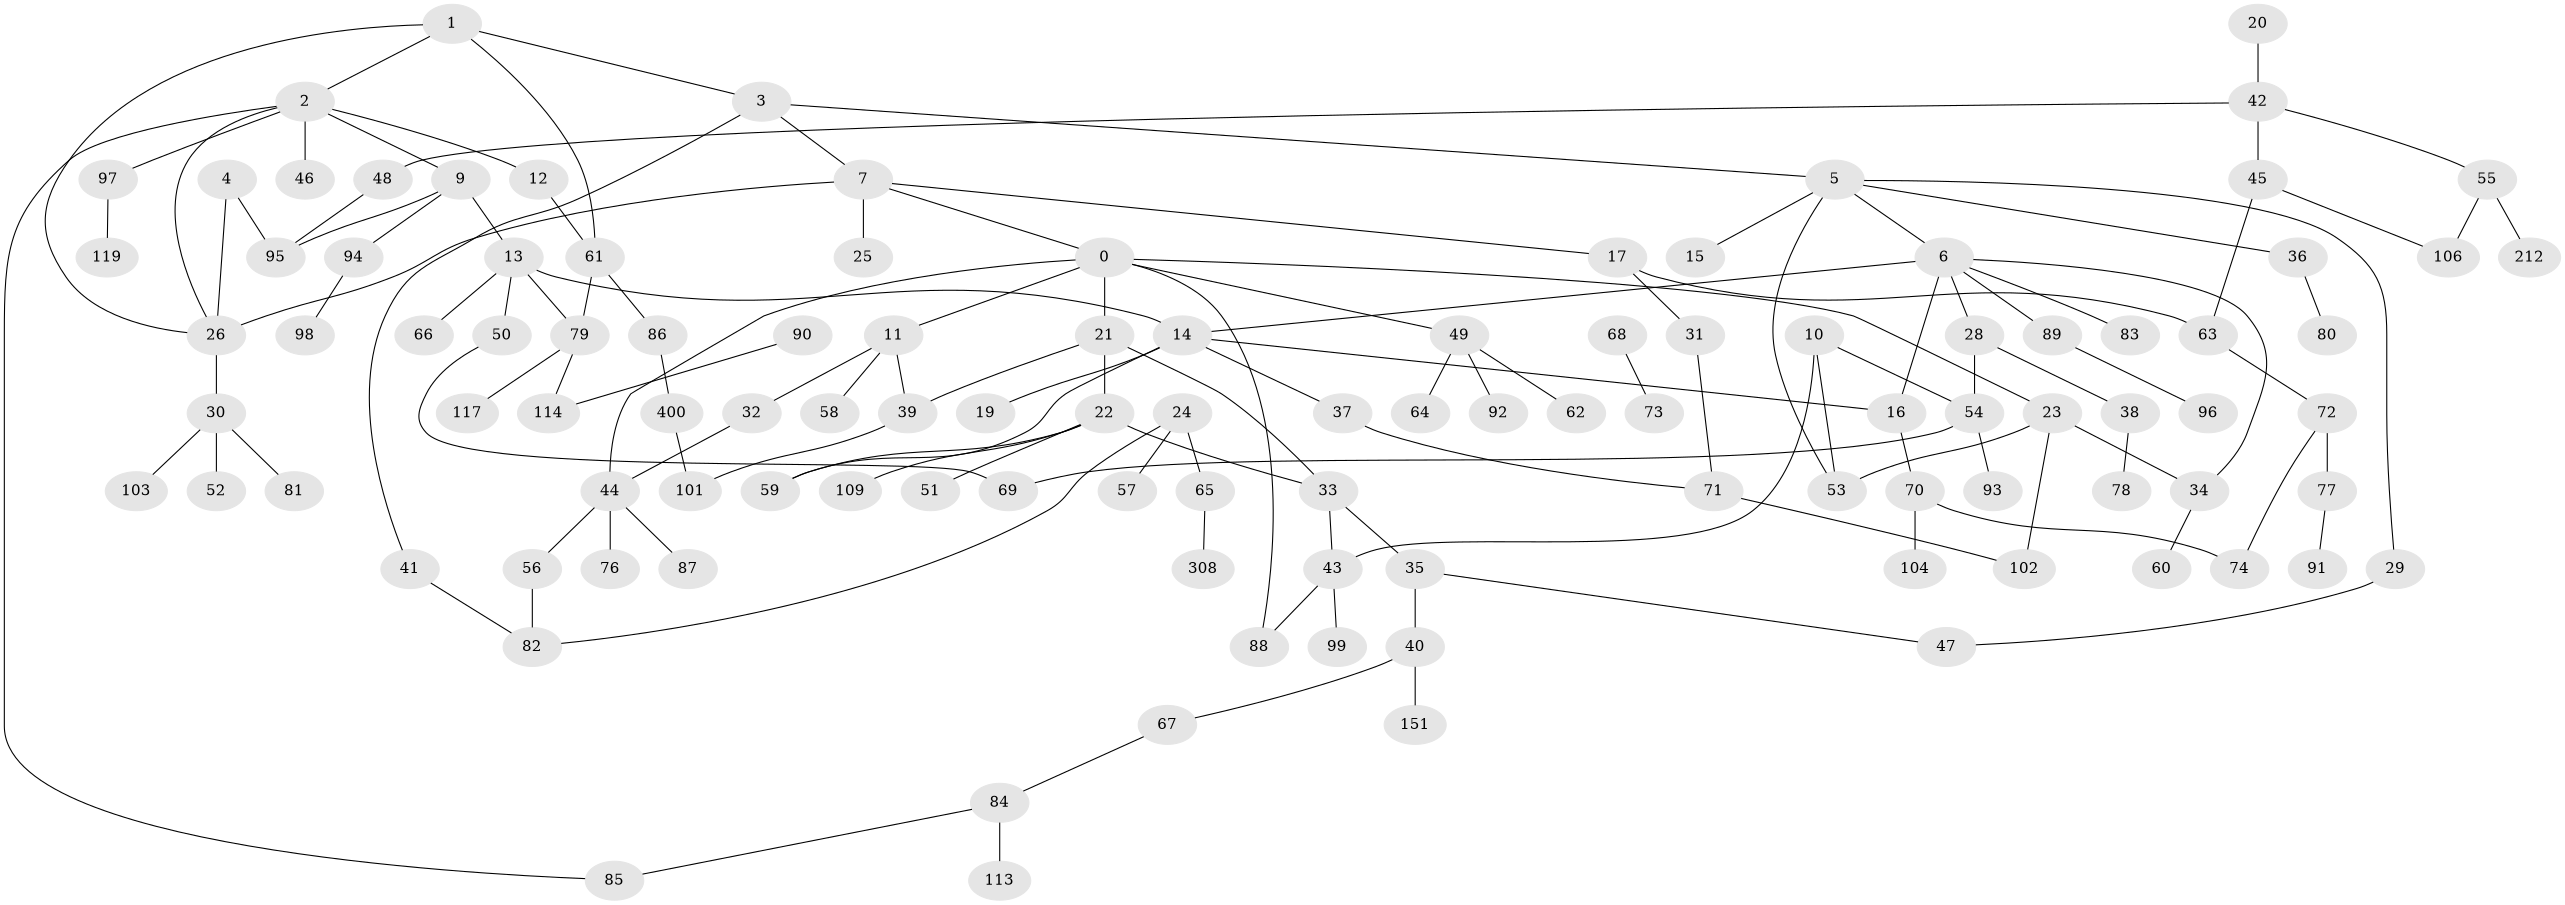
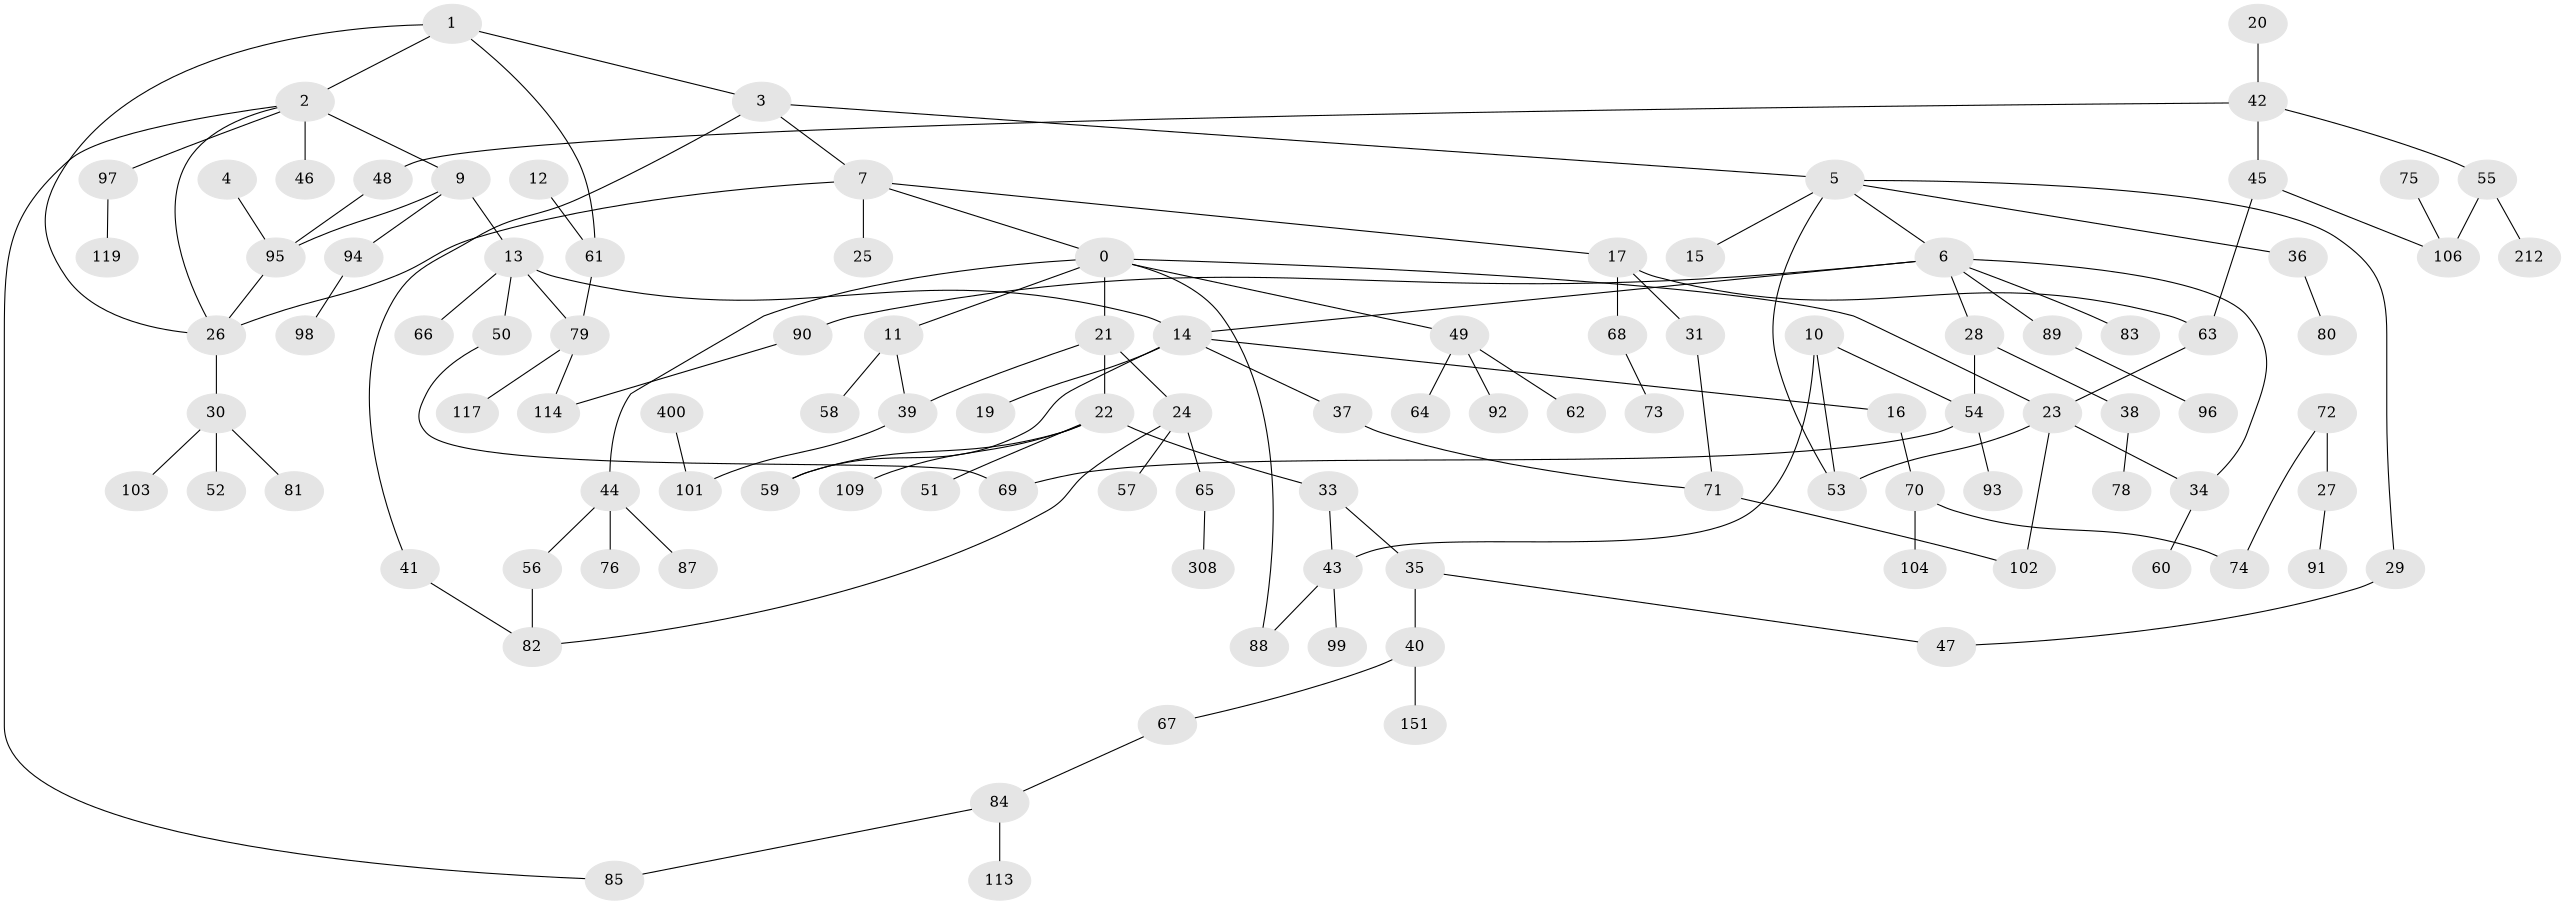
(425, 135) -> none
none -> (2409, 180)
(222, 257) -> (246, 296)
none -> (1618, 298)
(658, 335) -> none
(1920, 335) -> (1370, 280)
(2272, 377) -> (2139, 370)
(1229, 399) -> (1144, 374)
(752, 413) -> none
(2327, 491) -> (2327, 491)
